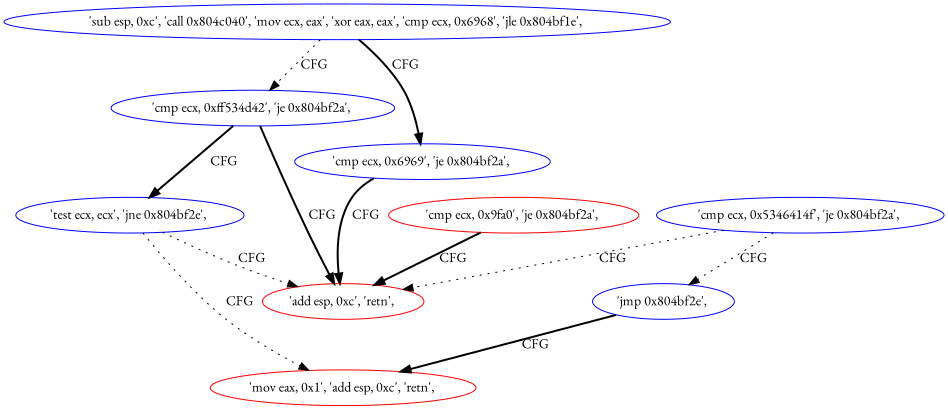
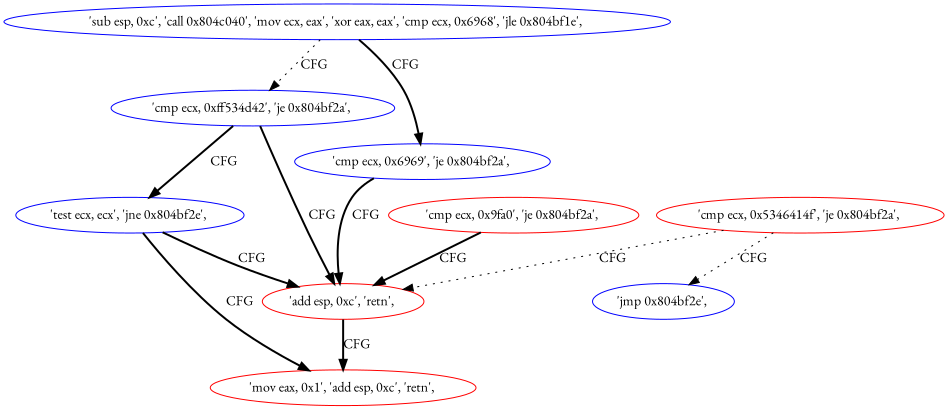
(800, 215) -> (800, 215)
(224, 260) -> (224, 260)
(214, 309) -> (214, 309)
(513, 342) -> (343, 340)
